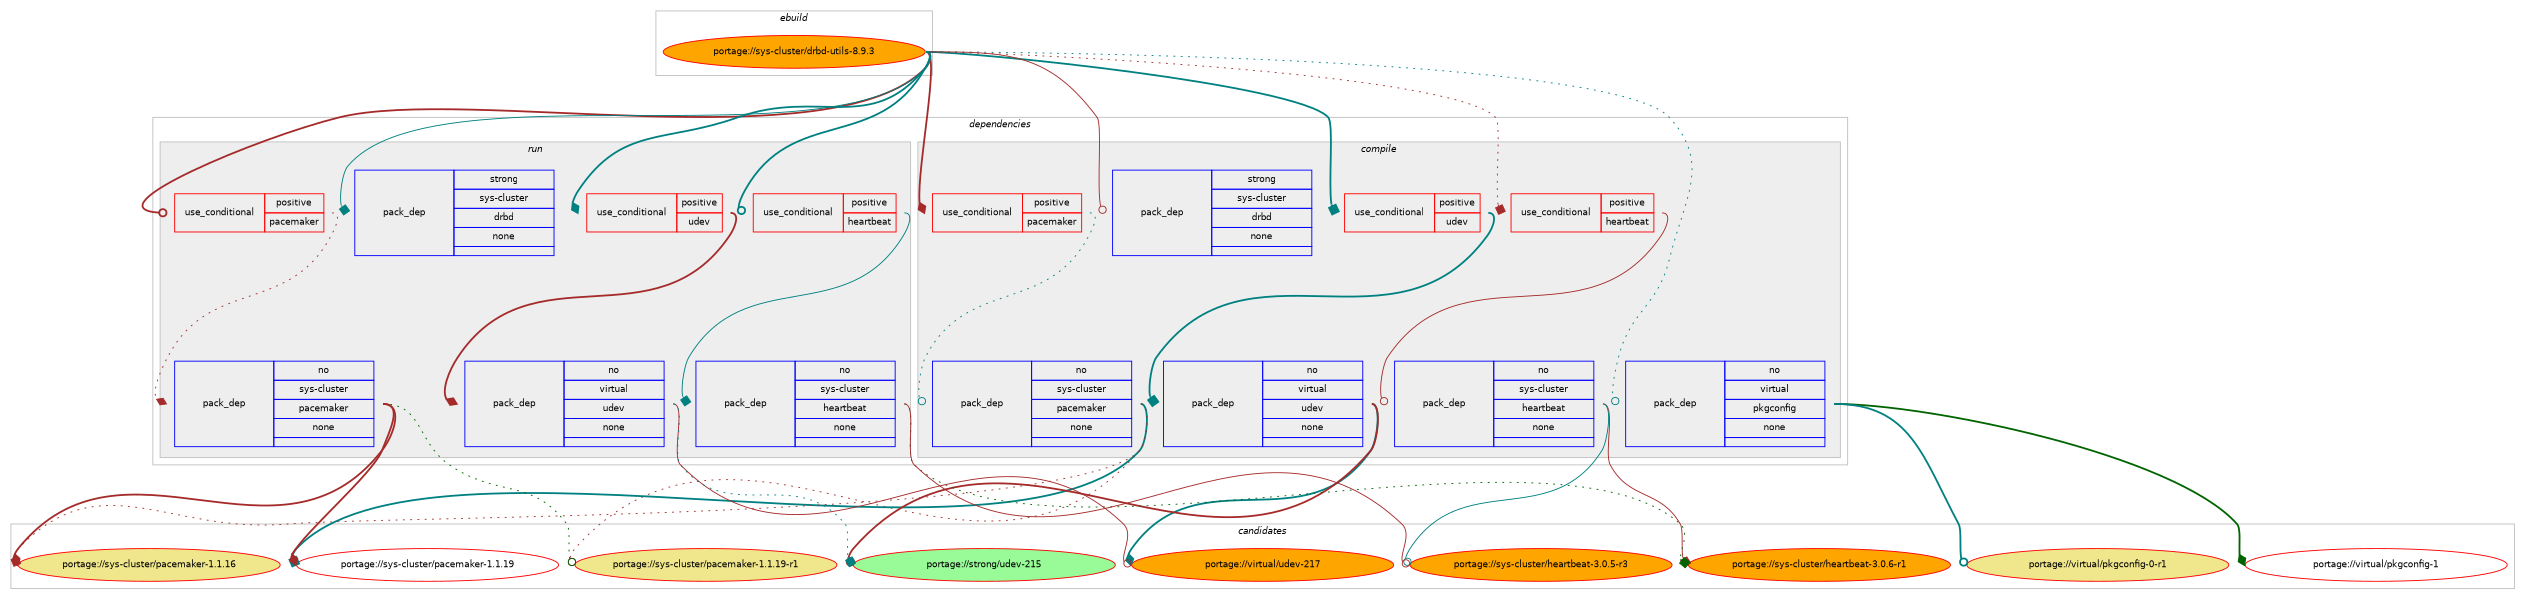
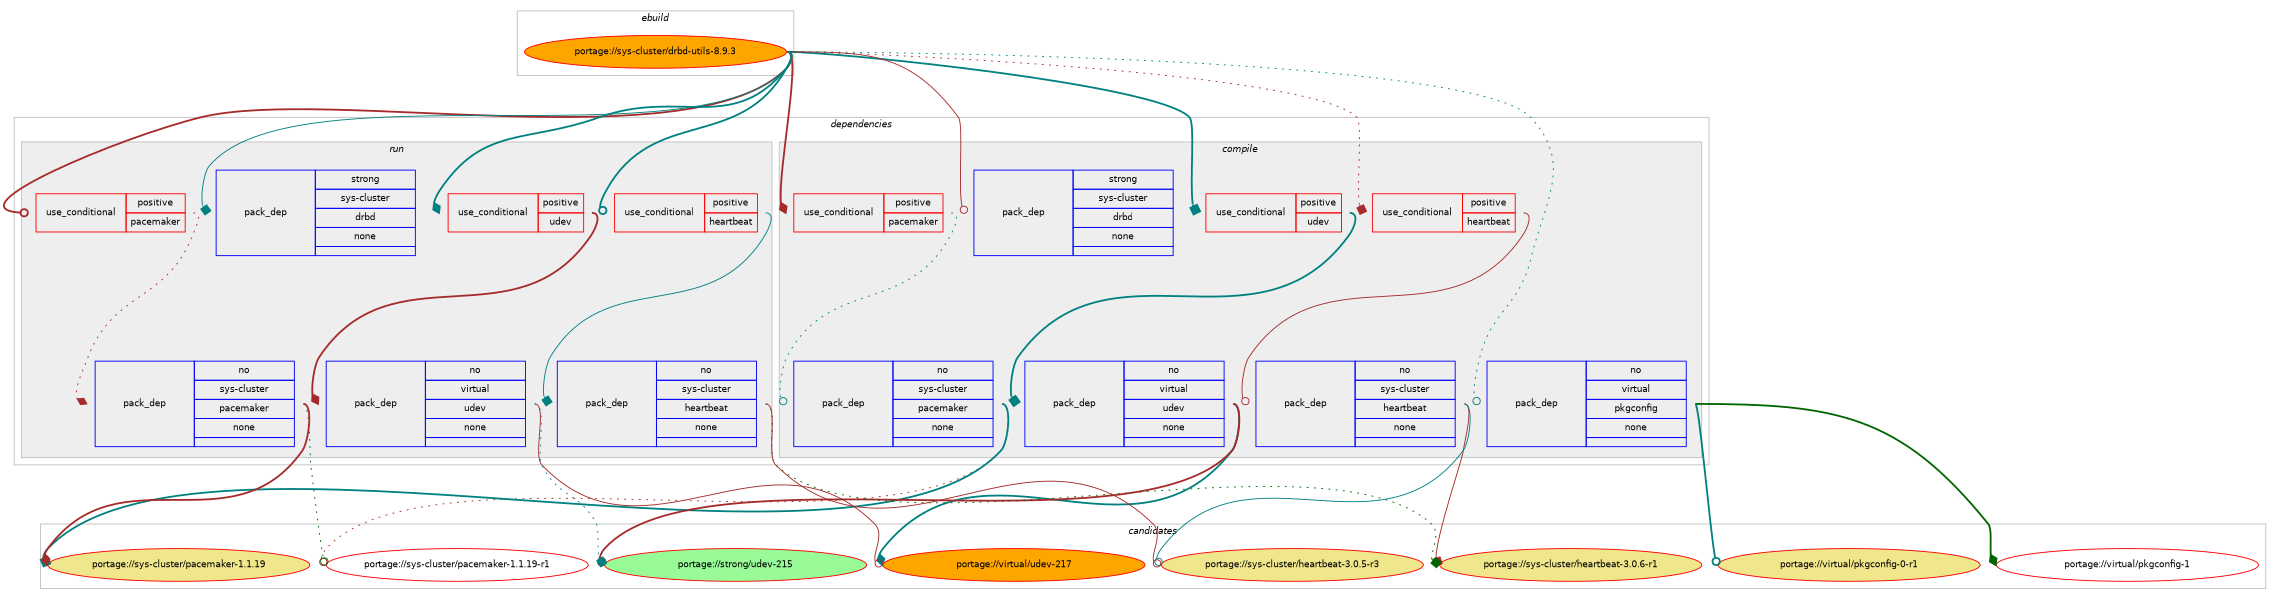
(149, 565) -> none
(428, 565) -> (179, 565)
(706, 565) -> (457, 565)
(1541, 565) -> (1292, 565)
(1819, 565) -> (1571, 565)
